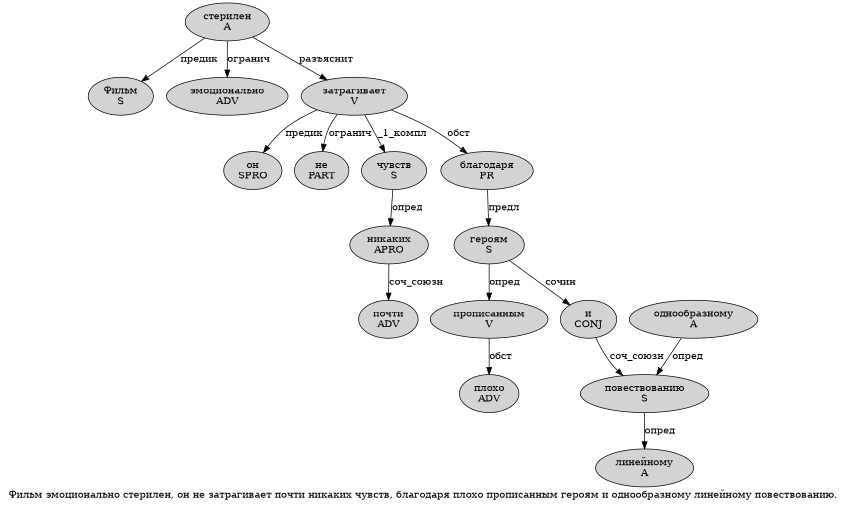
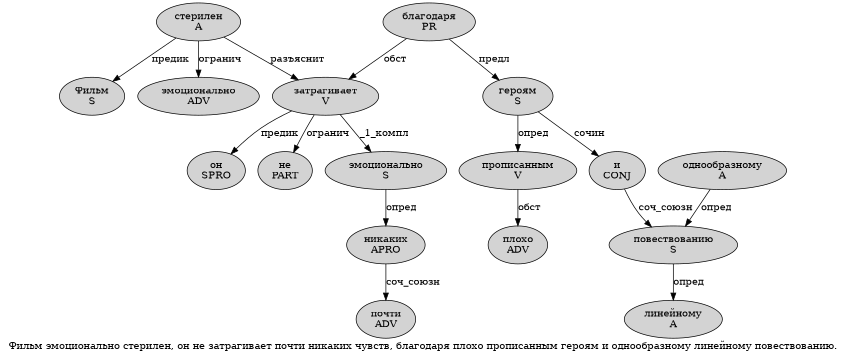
(428, 127) -> (381, 57)
(394, 171) -> (386, 171)
